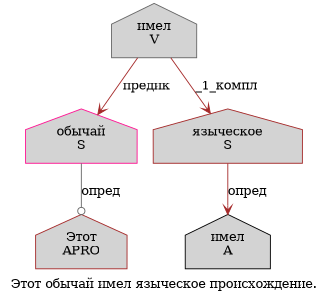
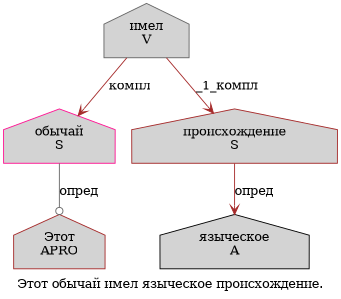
(146, 86) -> (130, 86)
(228, 139) -> (235, 139)
(228, 244) -> (235, 244)
